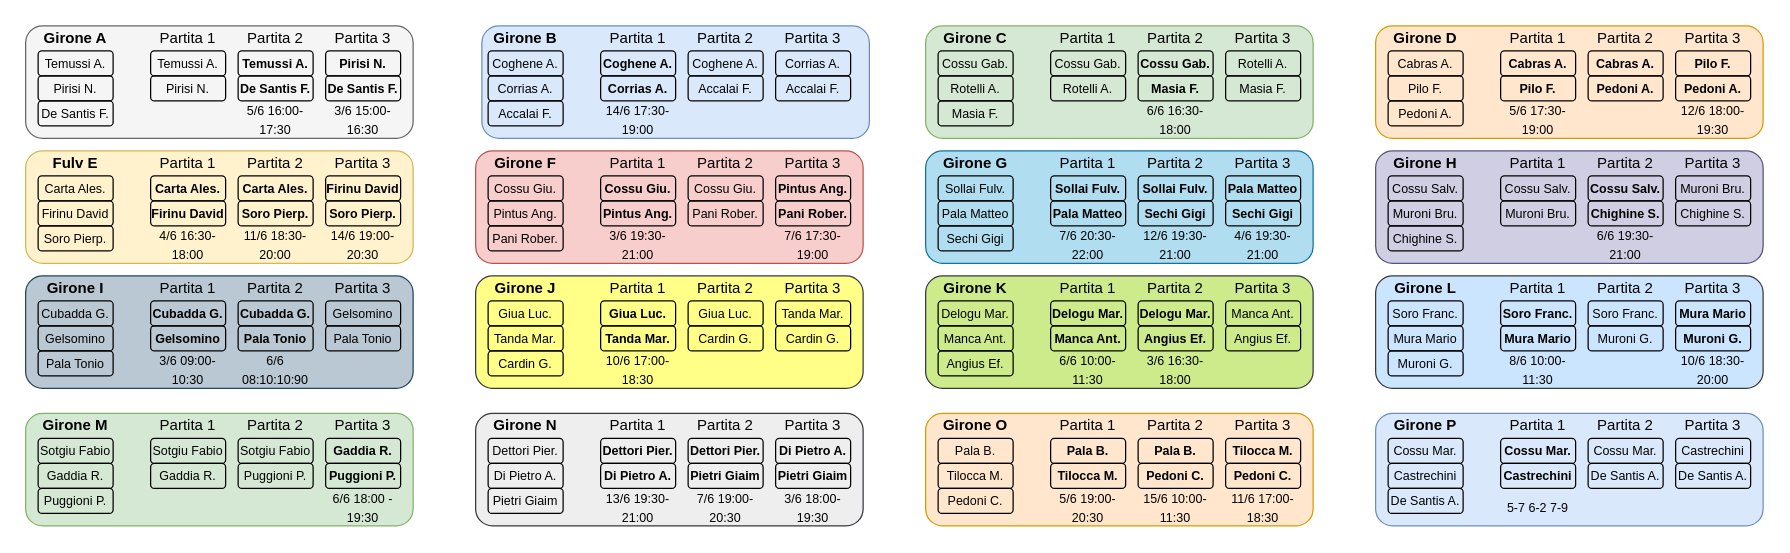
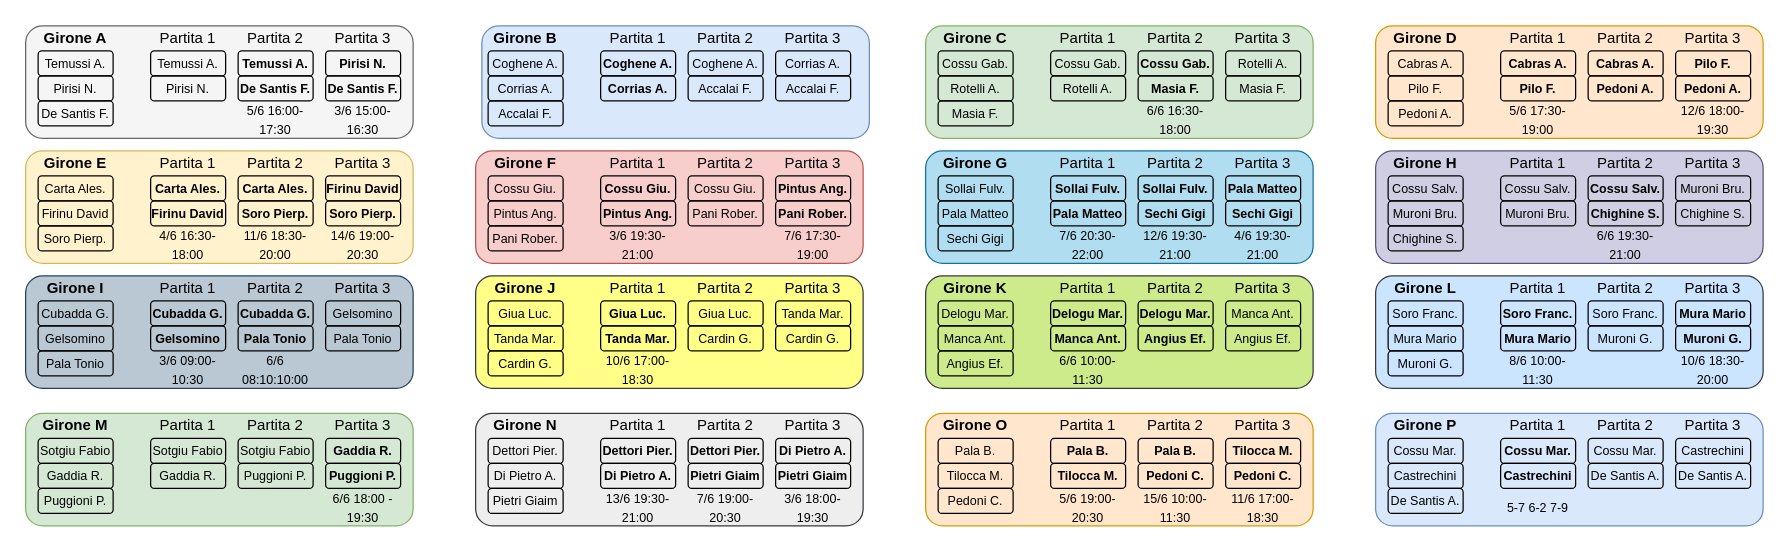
(638, 119) -> none
(76, 163) -> (76, 163)
(276, 369) -> (276, 369)
(1176, 369) -> none
